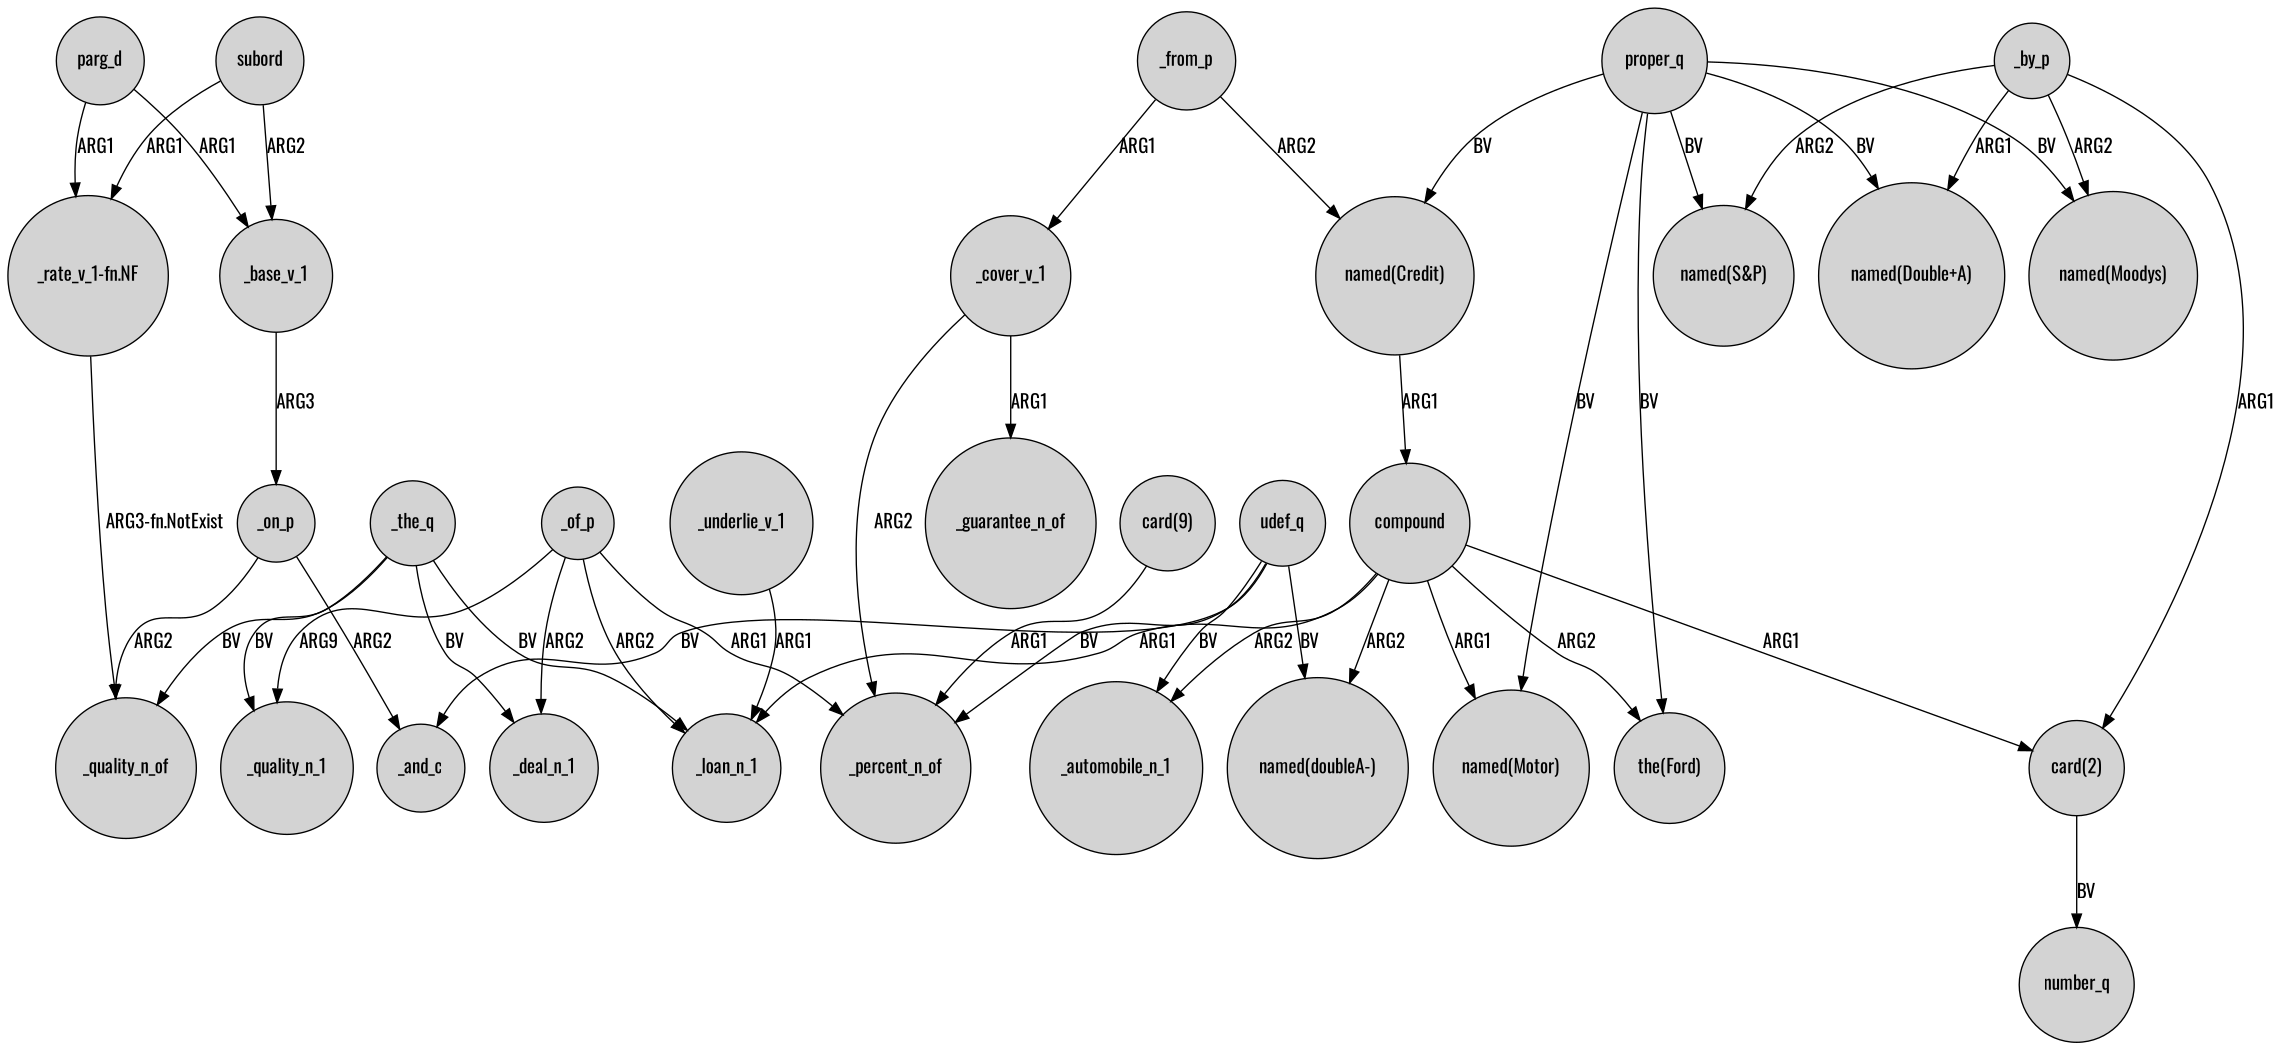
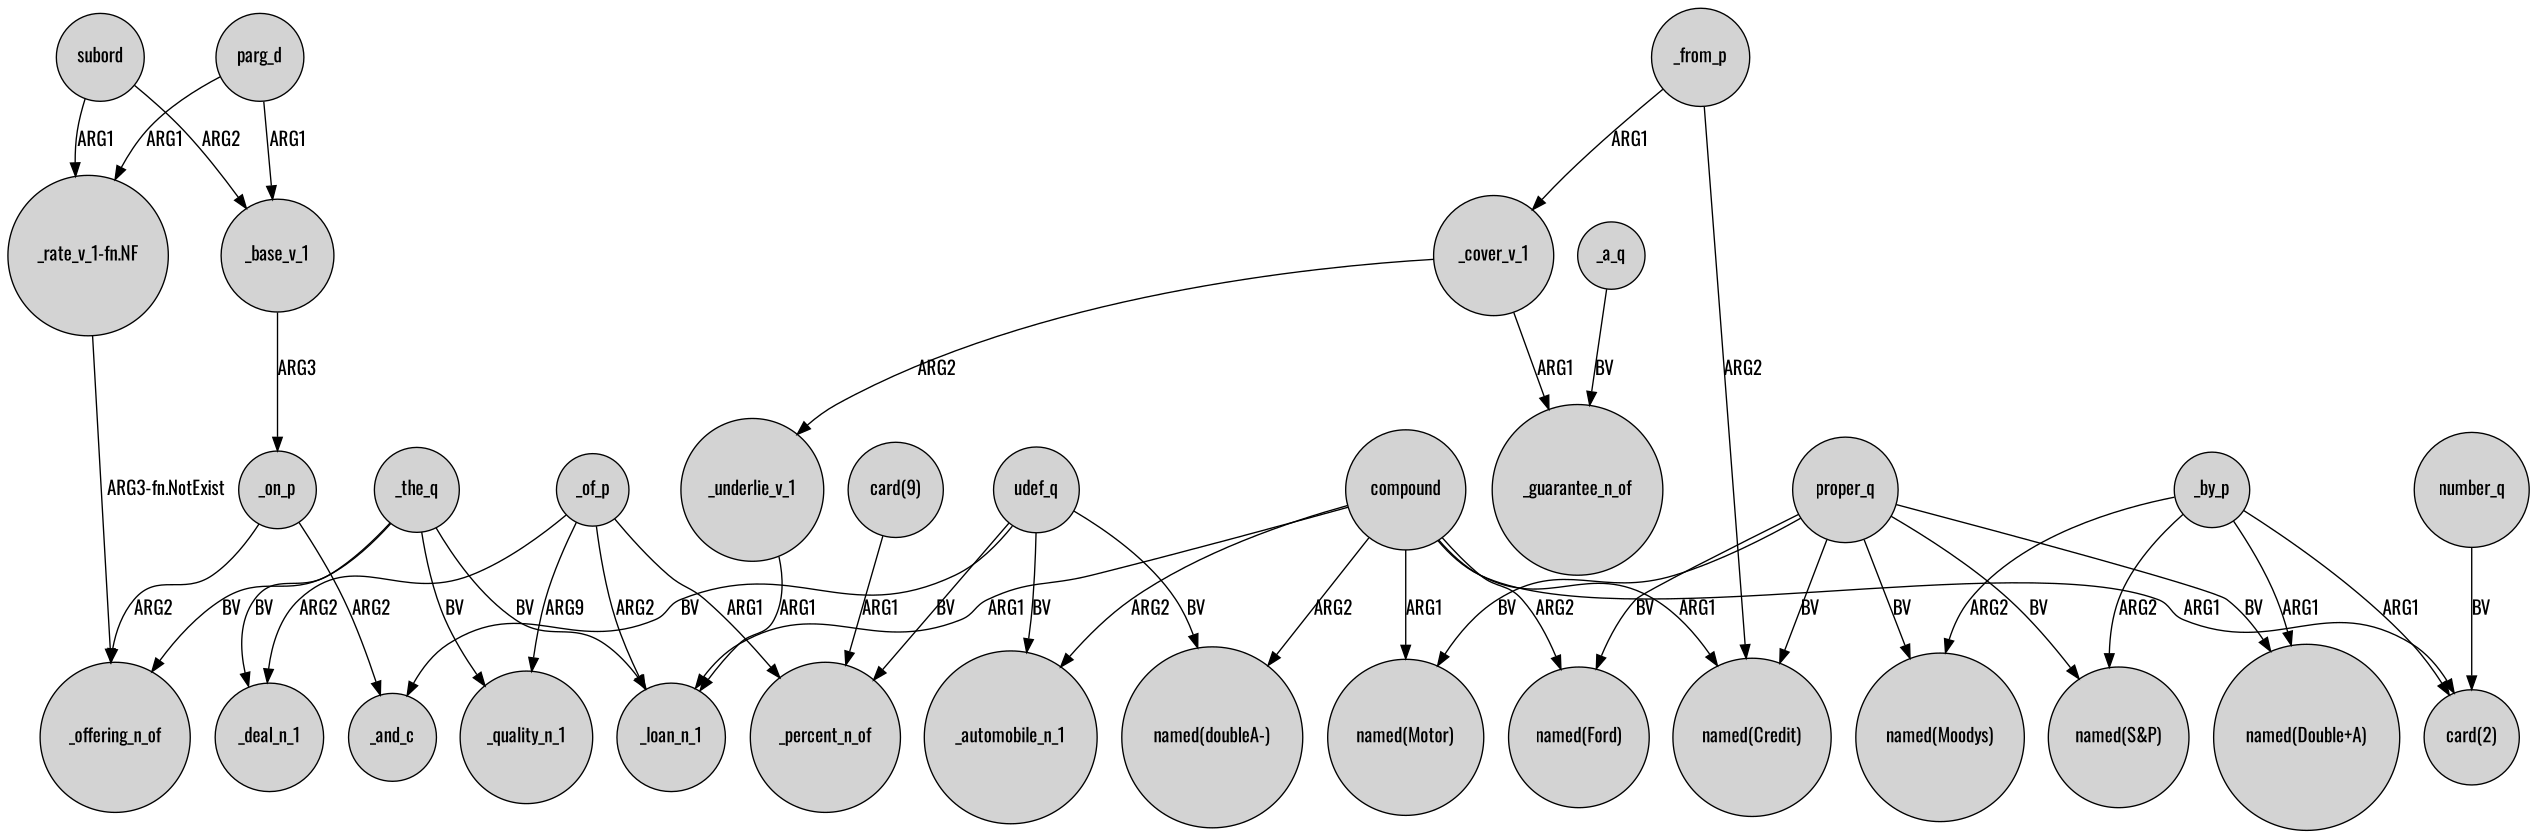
none -> (1611, 256)
(1403, 403) -> (1579, 585)
(862, 483) -> (1110, 306)
(126, 768) -> (115, 737)
(1669, 768) -> (1579, 737)
(2077, 865) -> (2472, 612)
